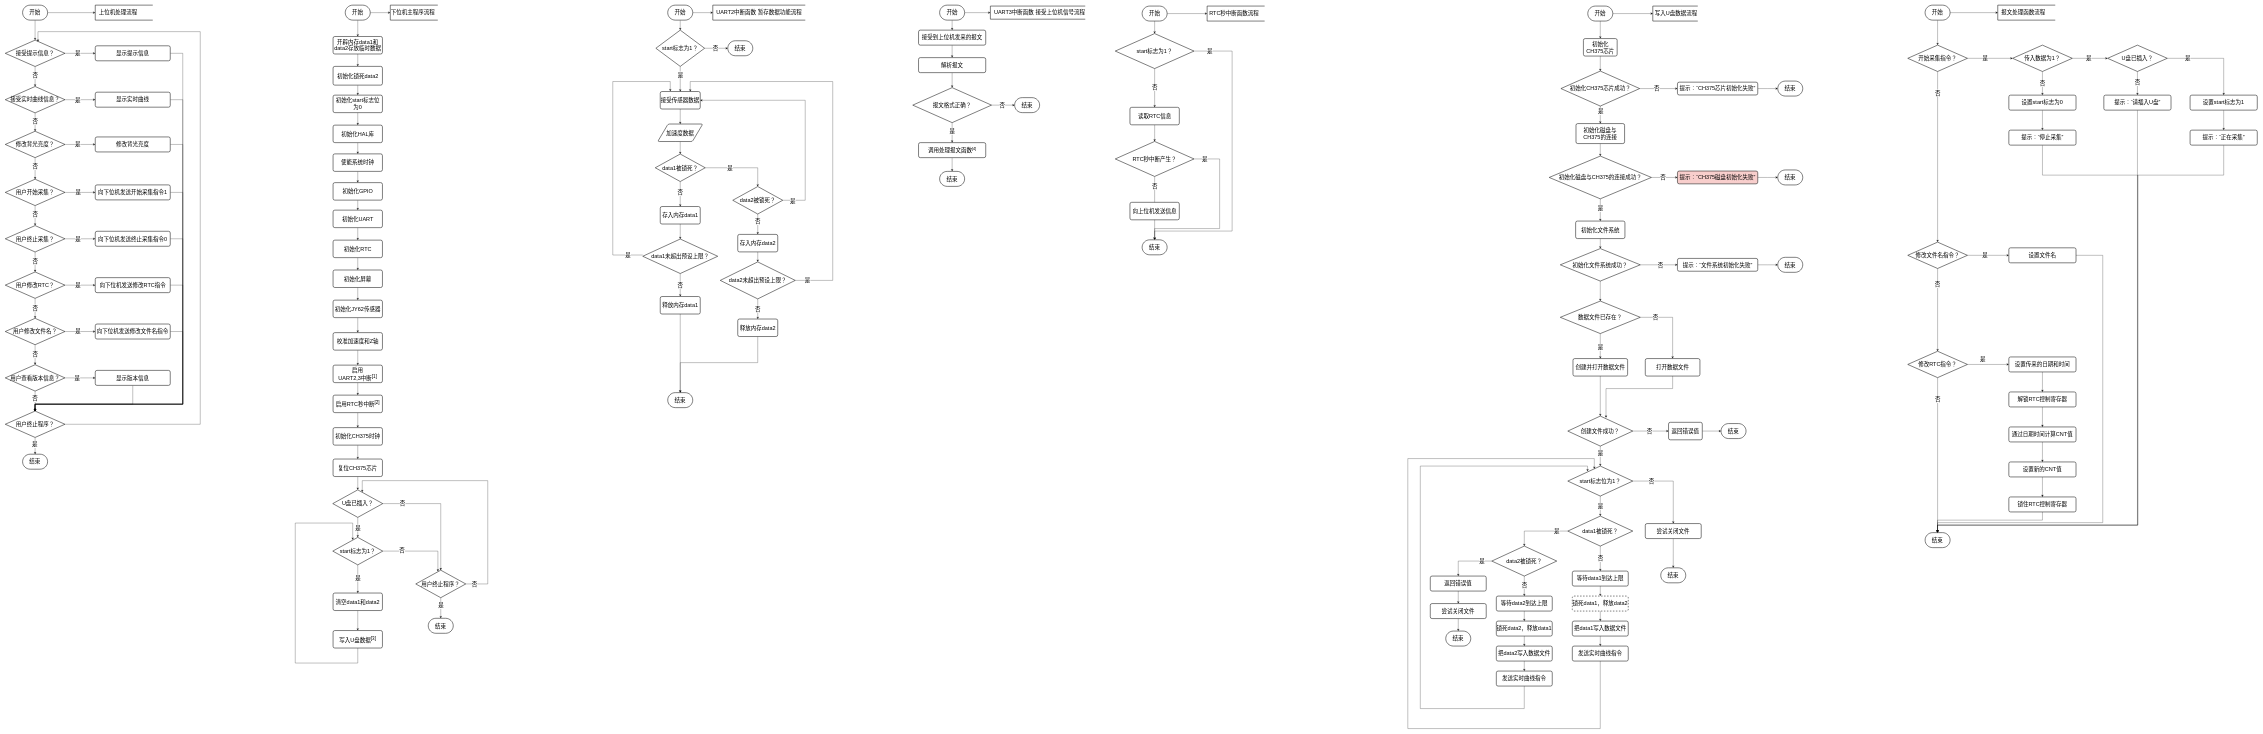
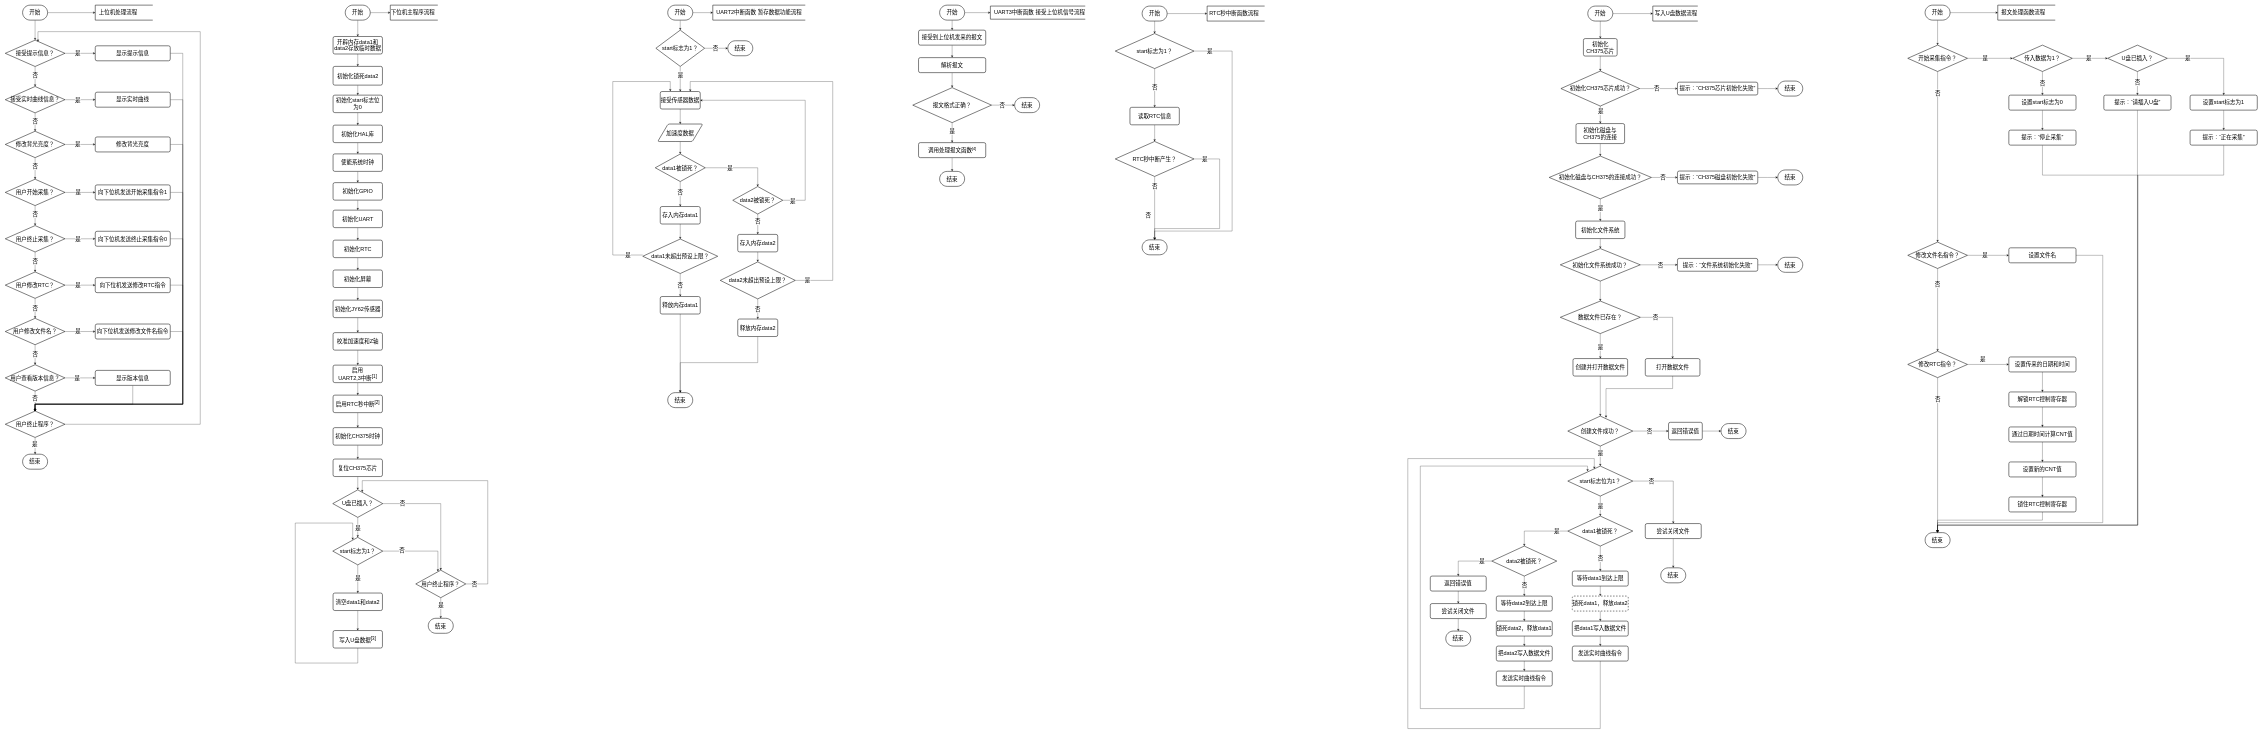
(1717, 177) -> (1717, 177)
(1155, 211) -> none
